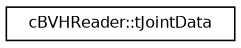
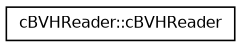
(121, 24) -> (121, 24)
